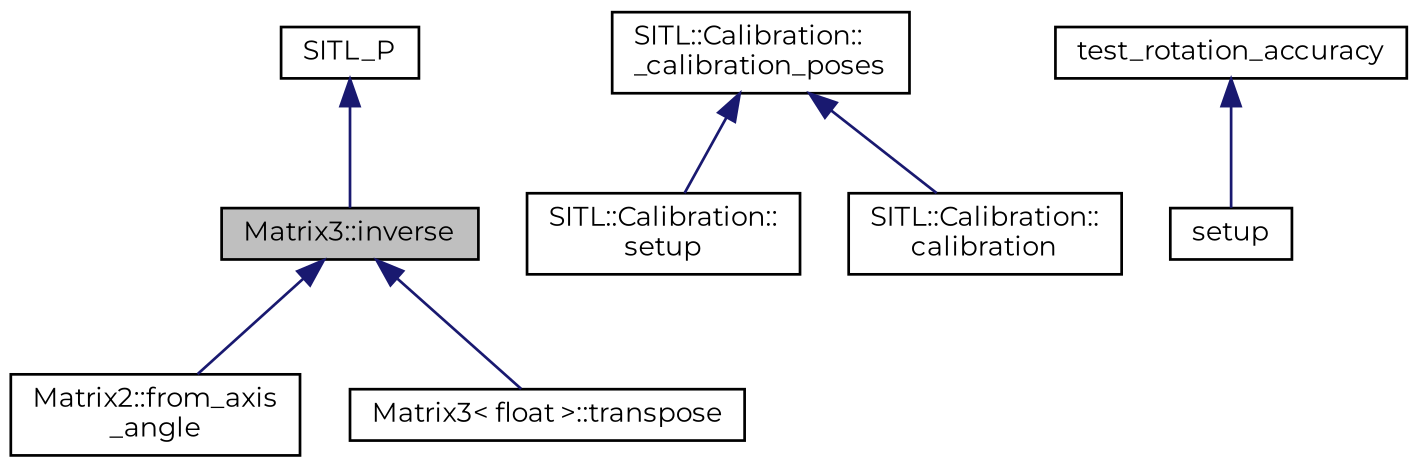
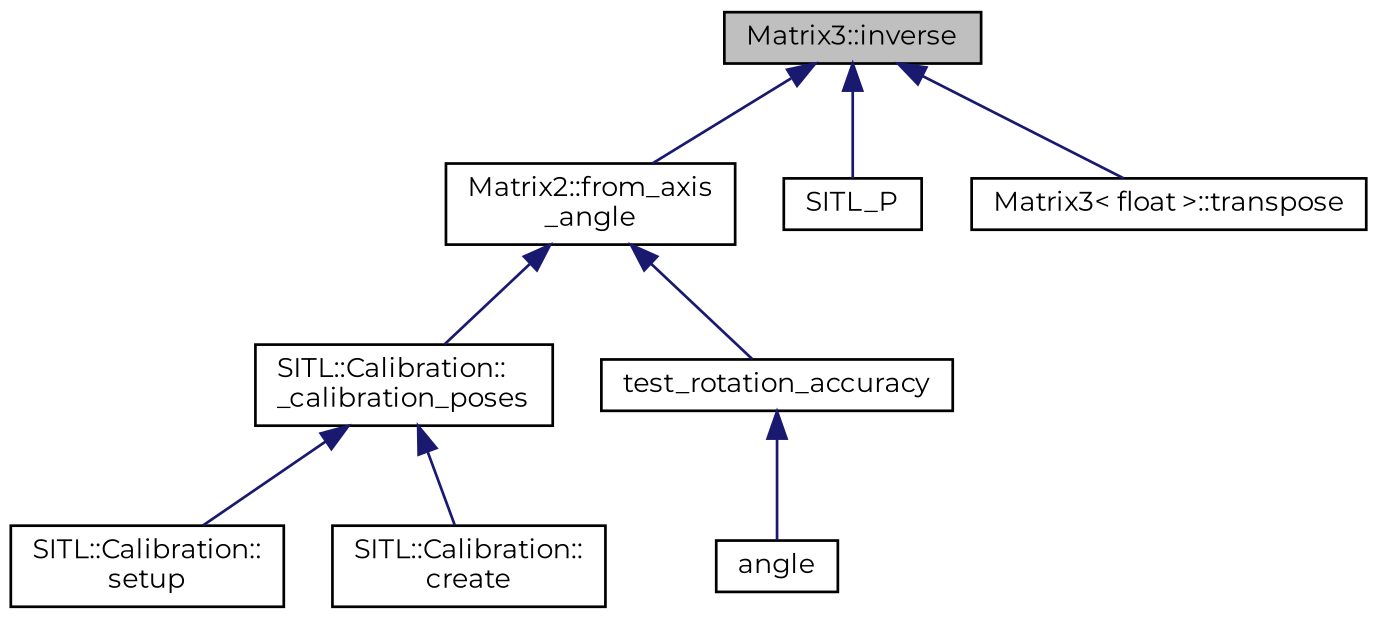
(350, 157) -> (853, 135)
(985, 234) -> (469, 566)
(1231, 234) -> (777, 566)
none -> (487, 304)
none -> (702, 311)
